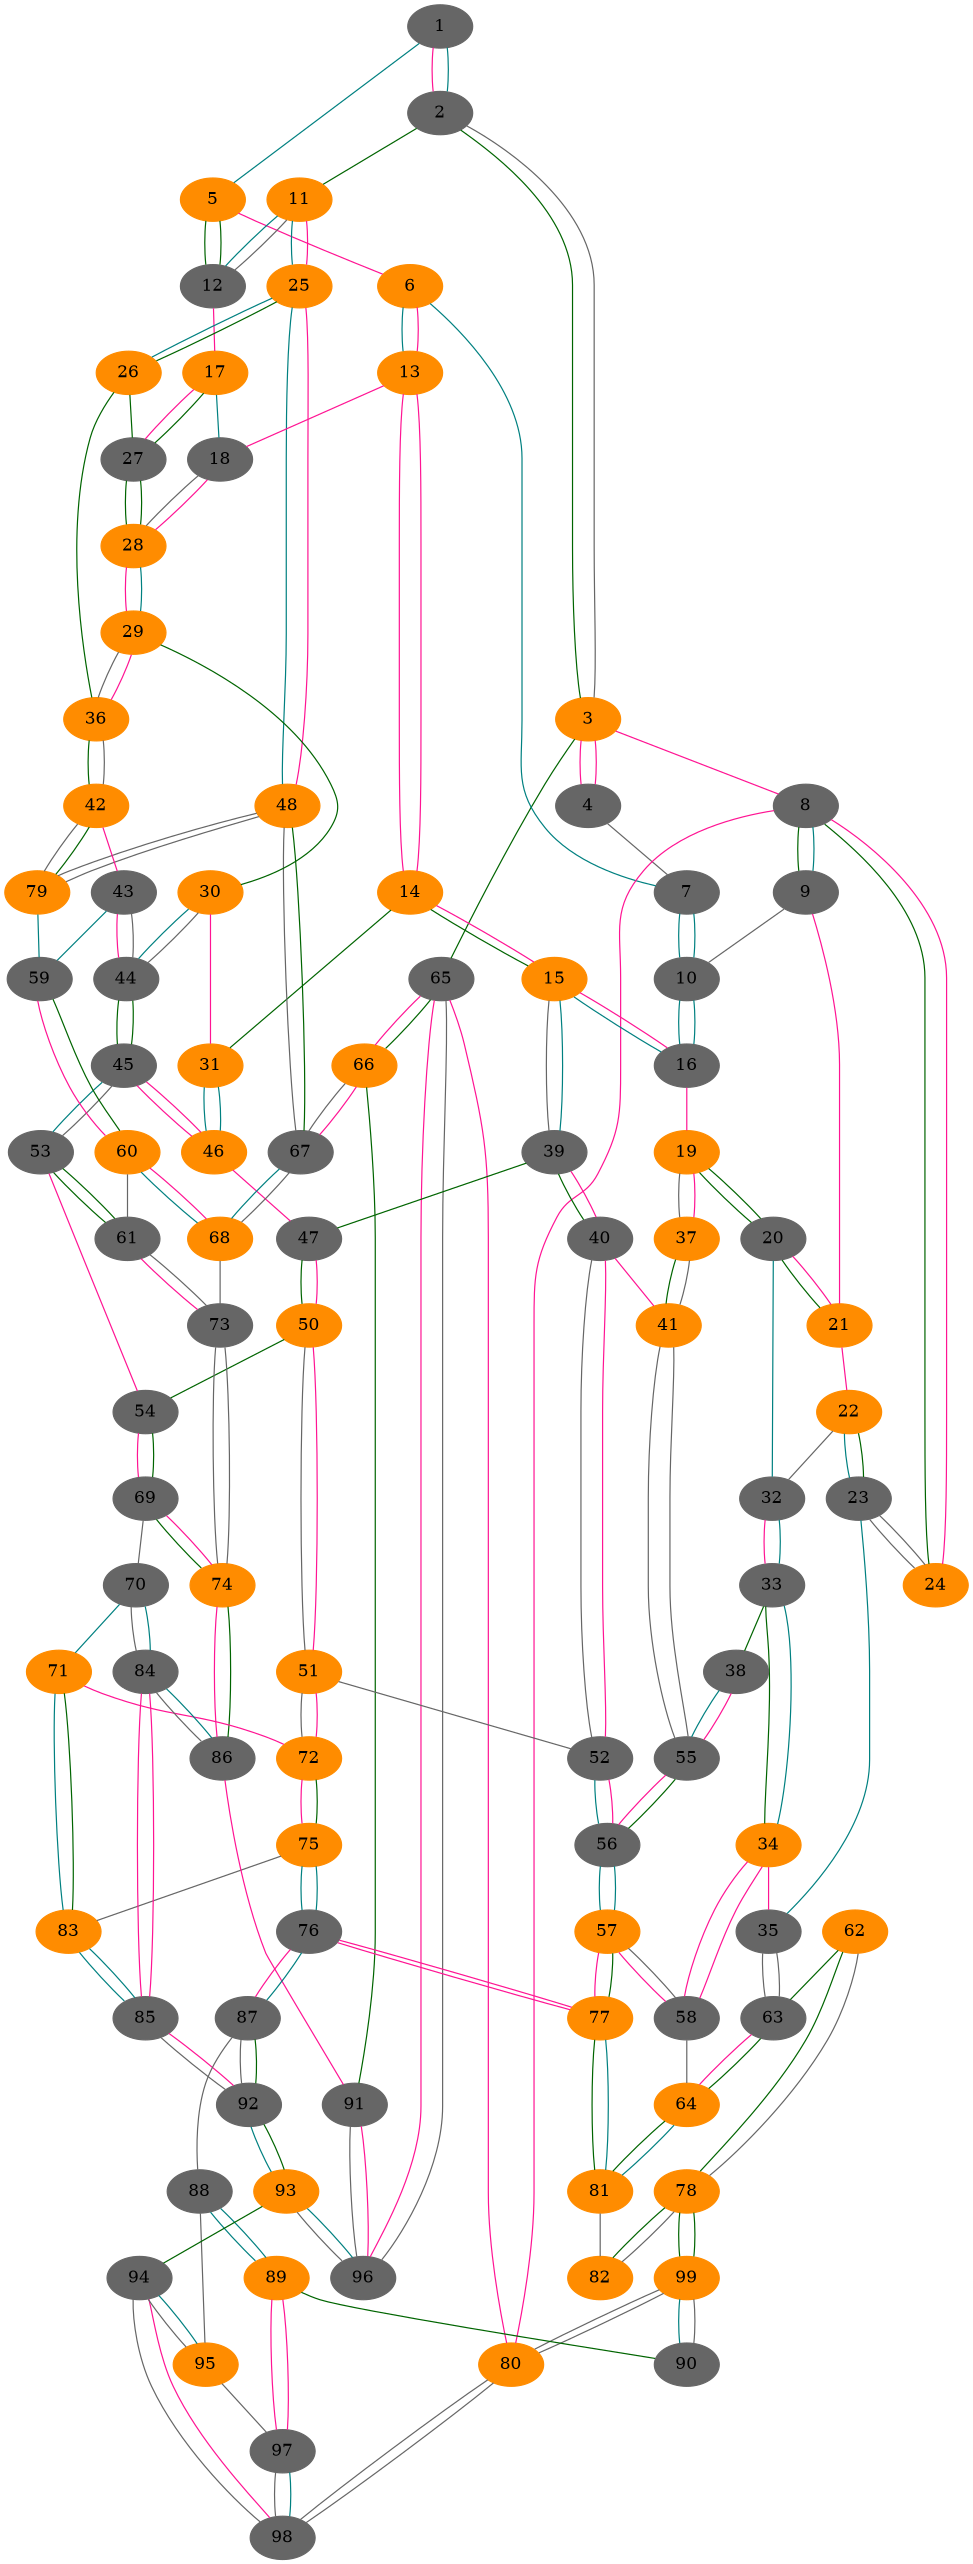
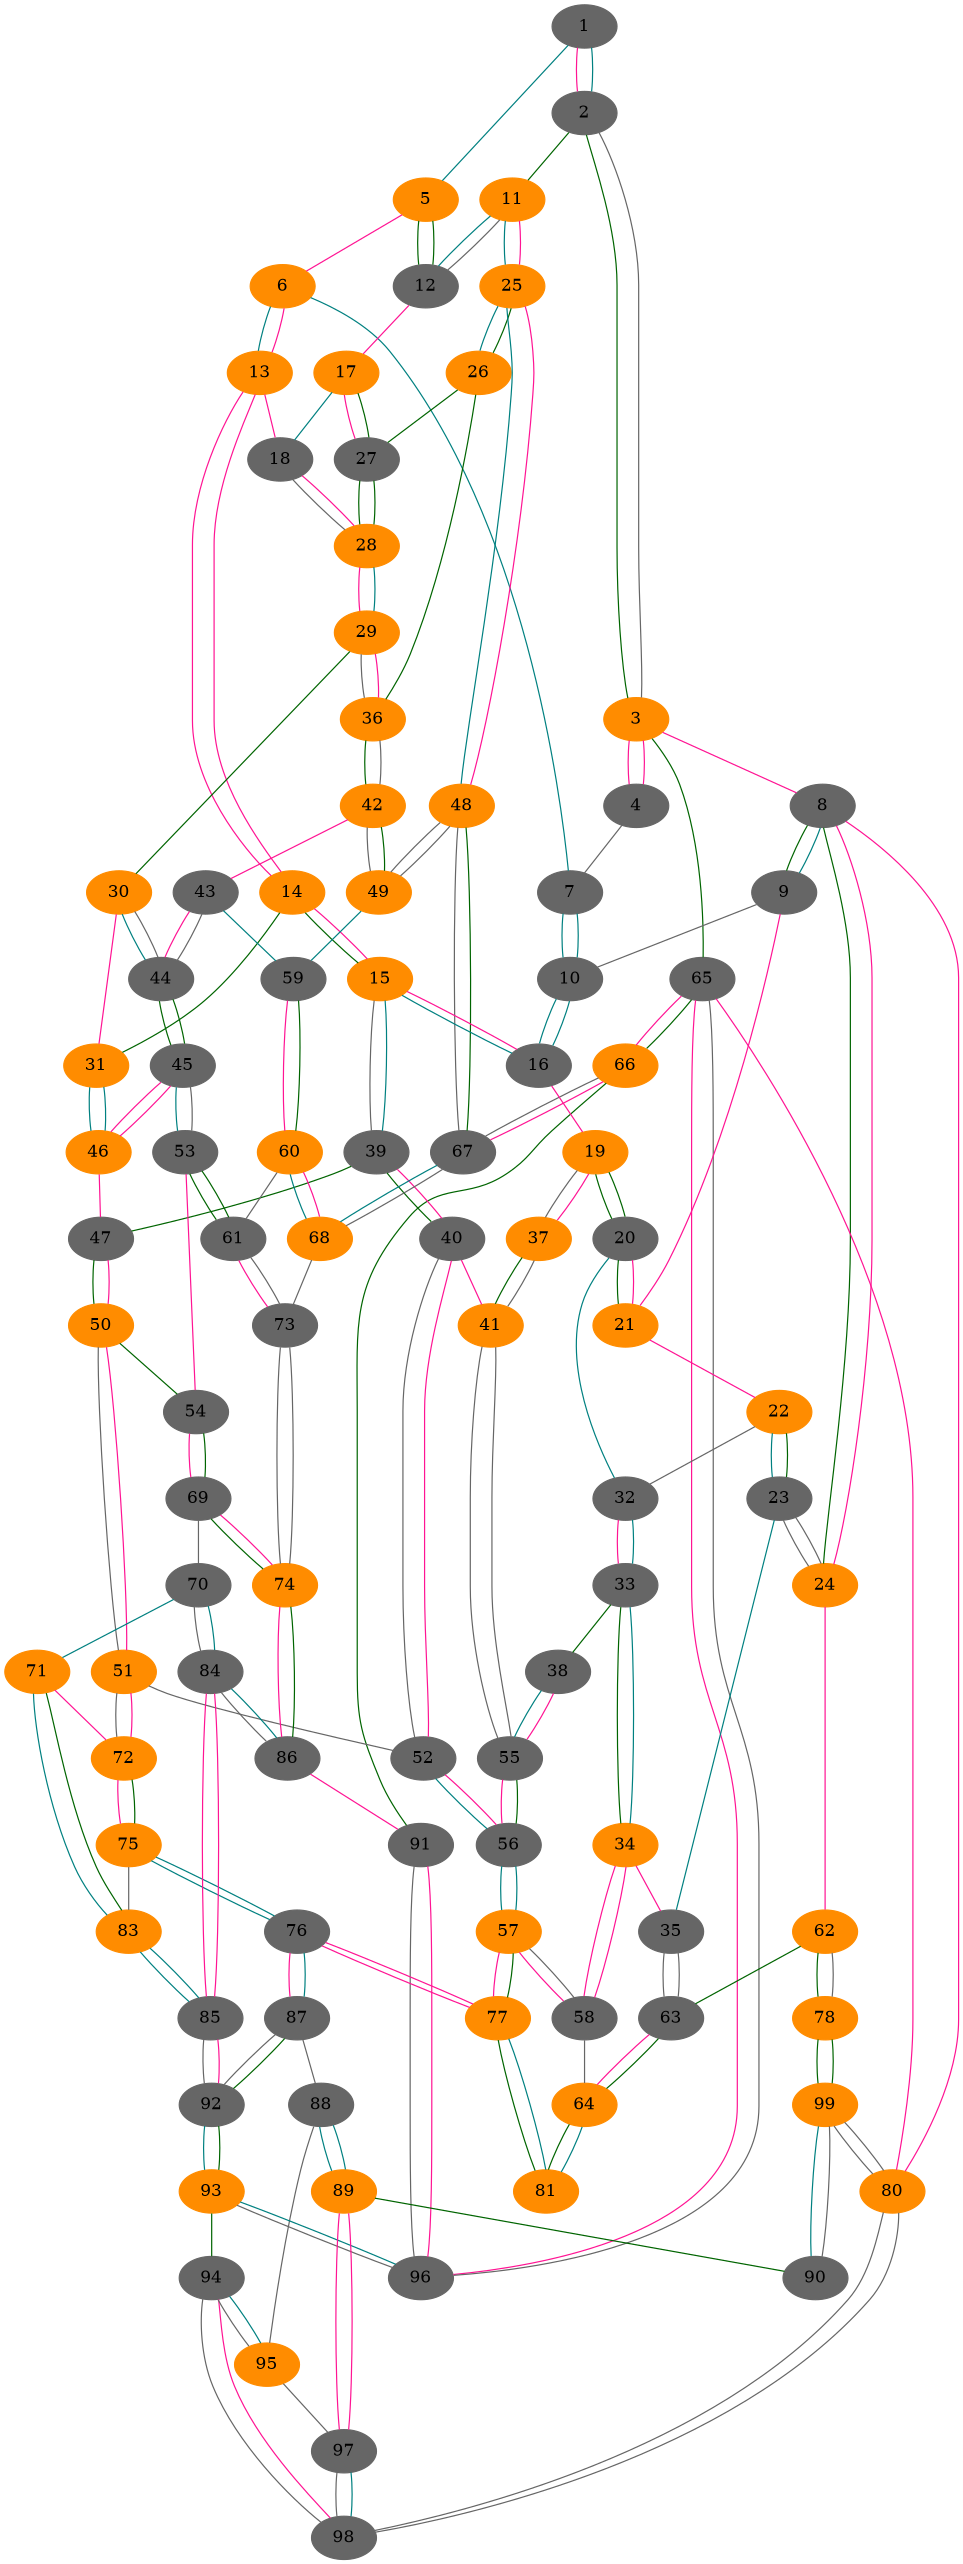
(37, 892) -> (379, 892)
none -> (825, 1758)
(600, 2278) -> none
